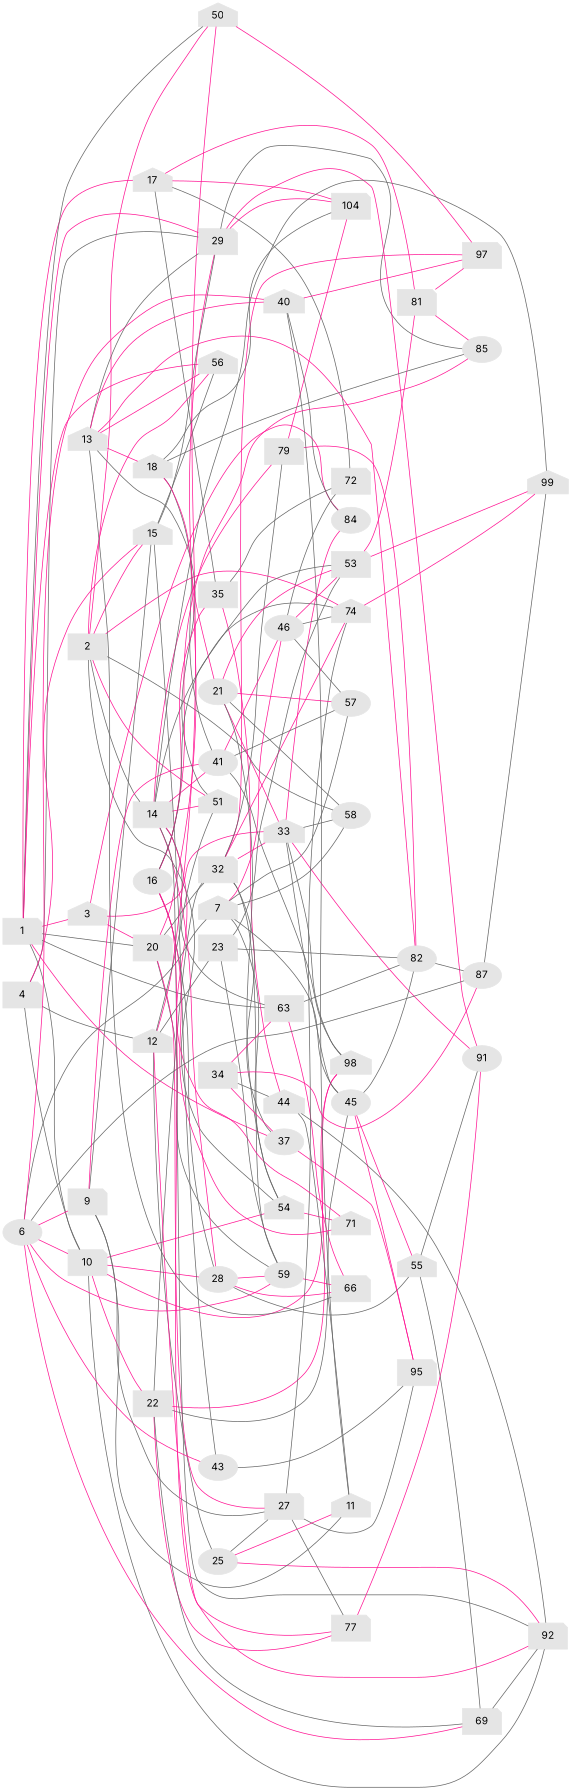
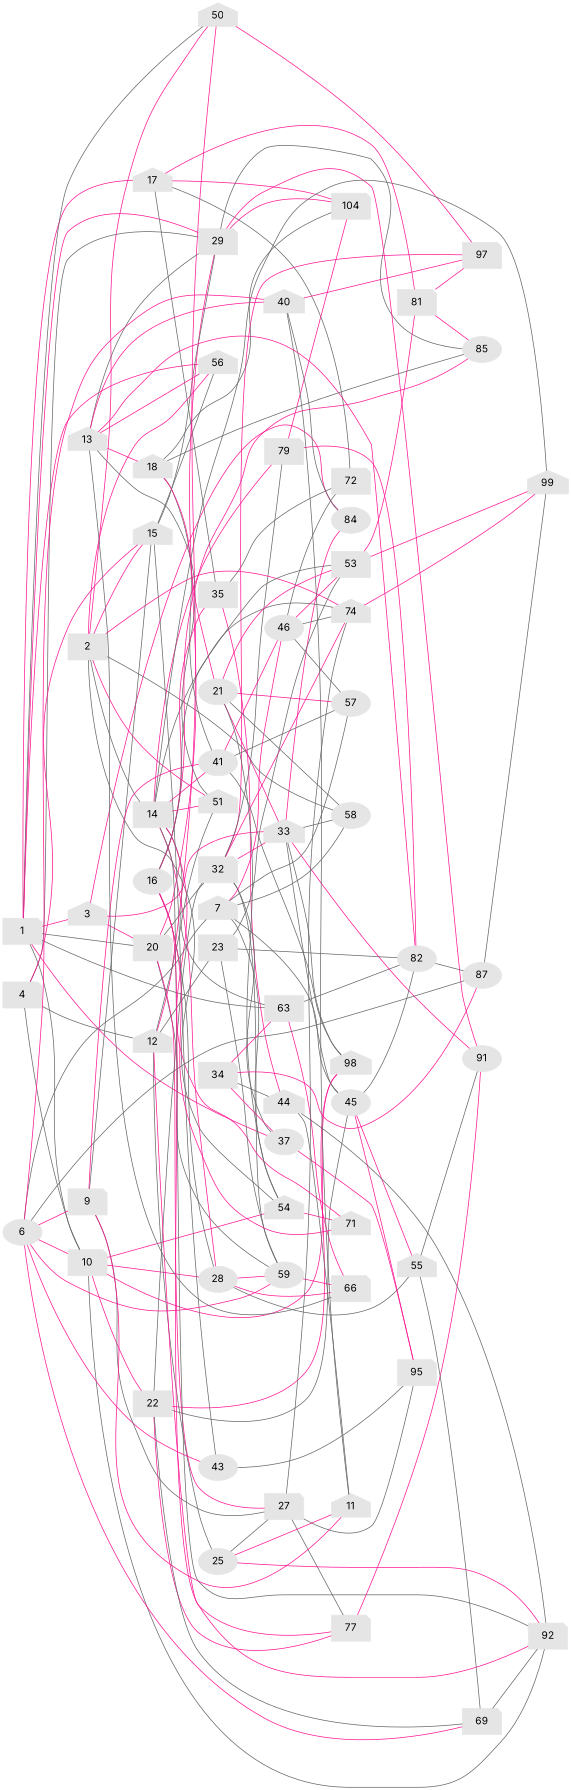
(123, 1496) -> (123, 1496)
